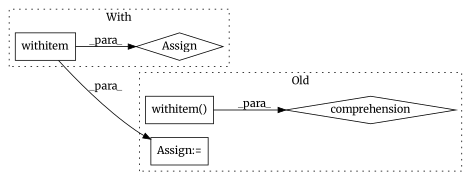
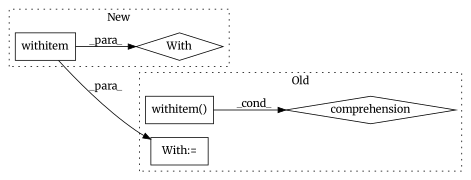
(119, 18) -> (119, 18)
(180, 47) -> (180, 47)
(254, 104) -> (254, 104)
(180, 151) -> (180, 151)
